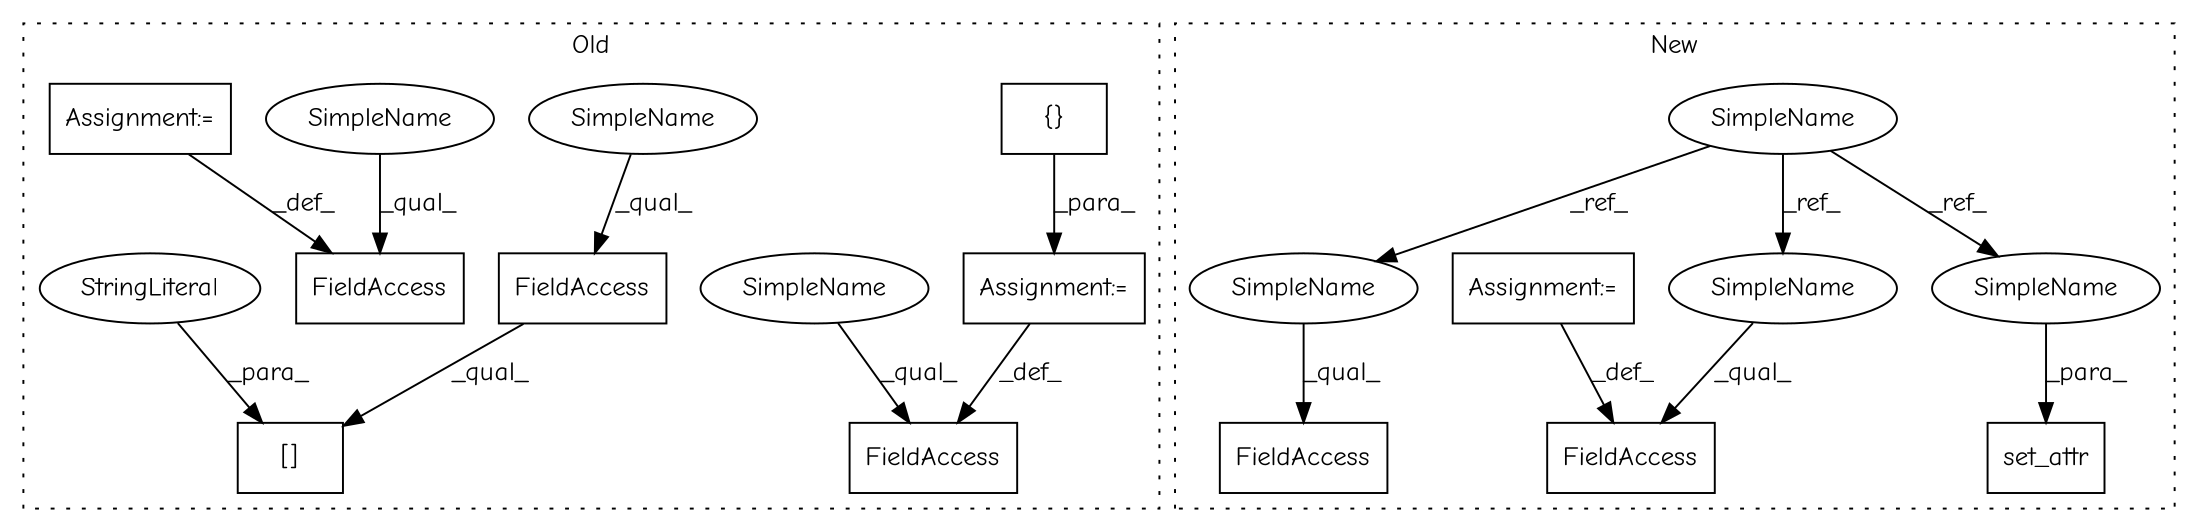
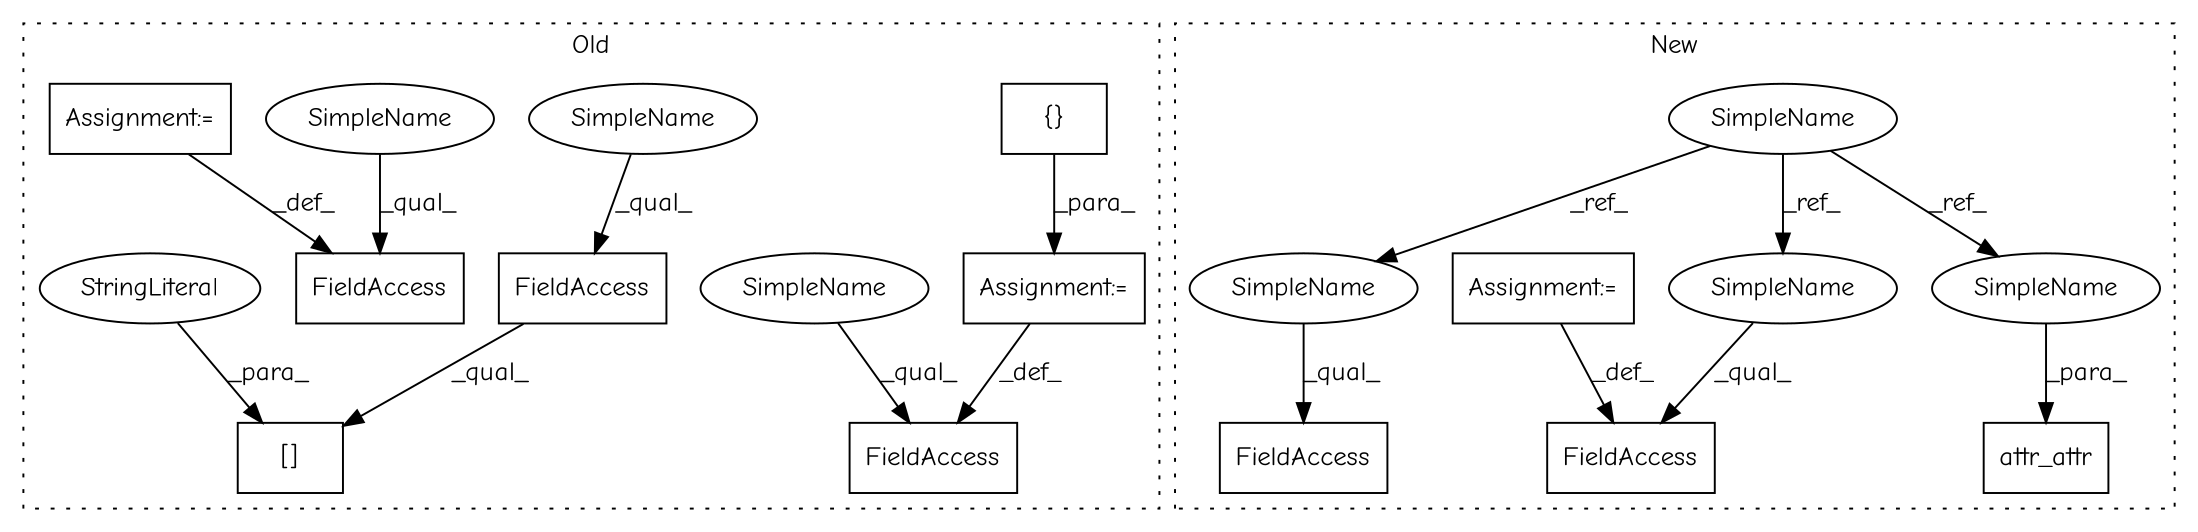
(2046, 458) -> (2046, 458)
